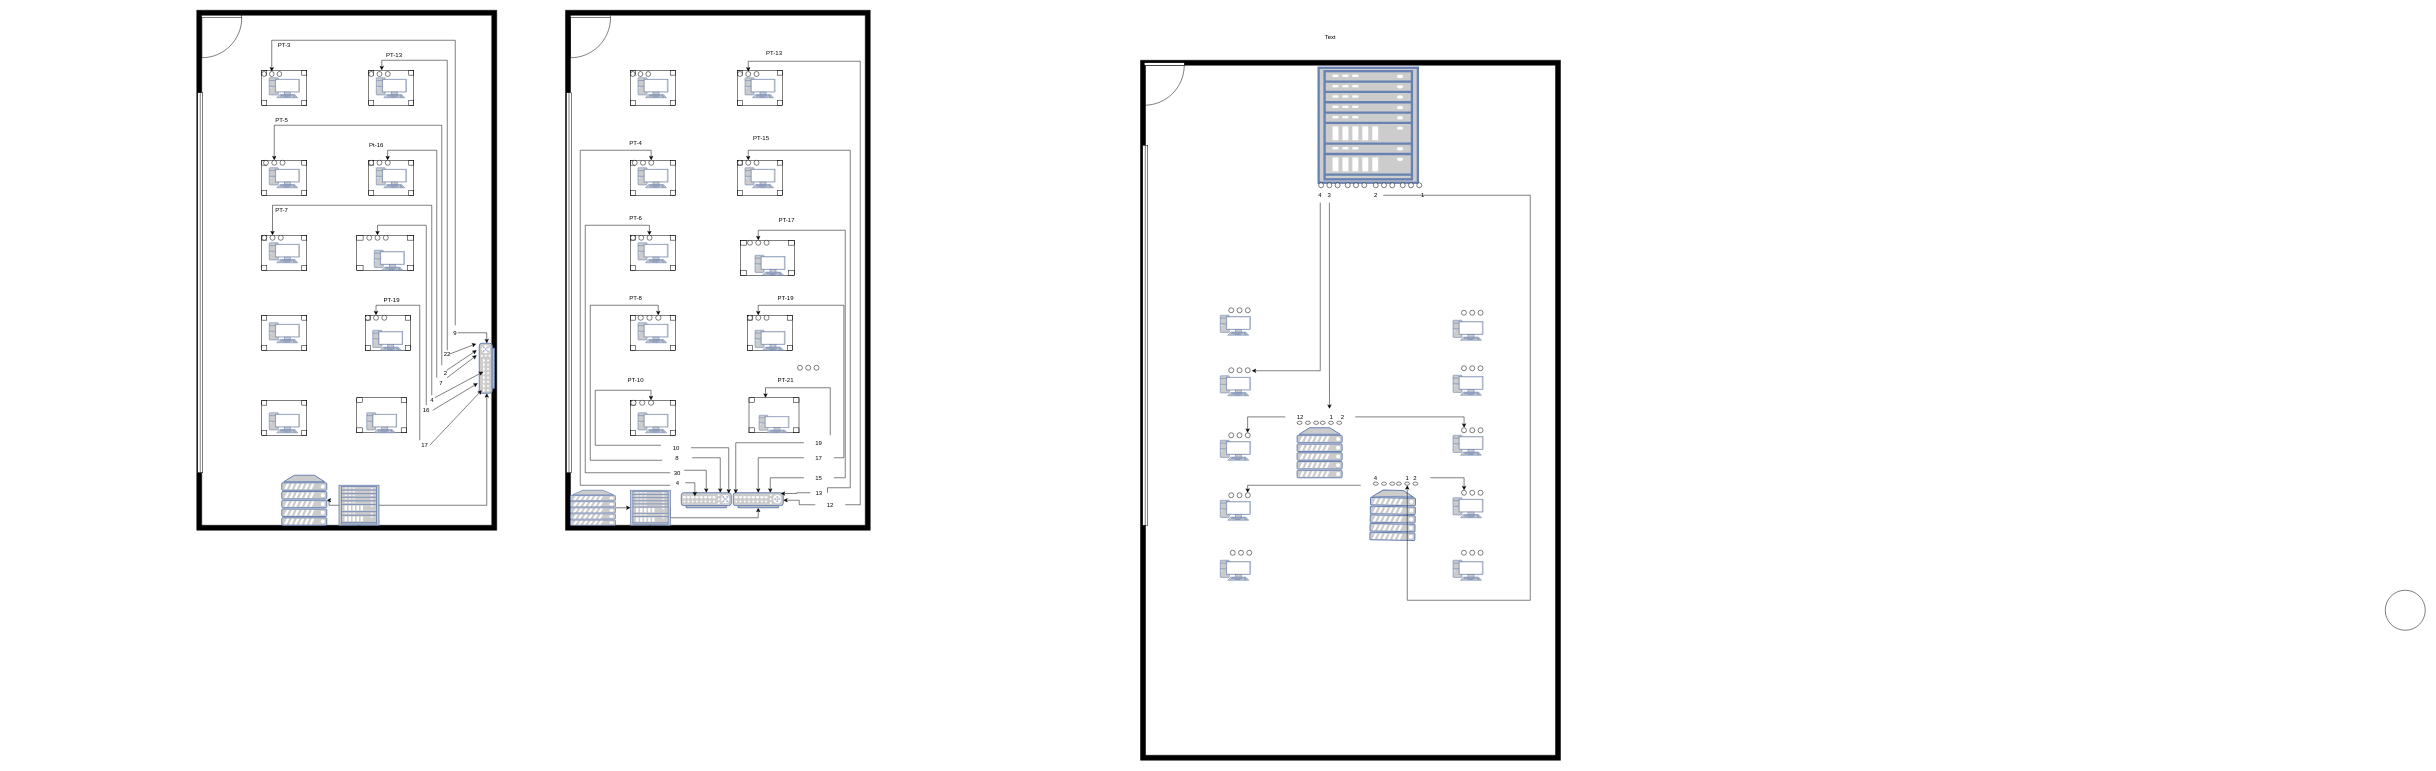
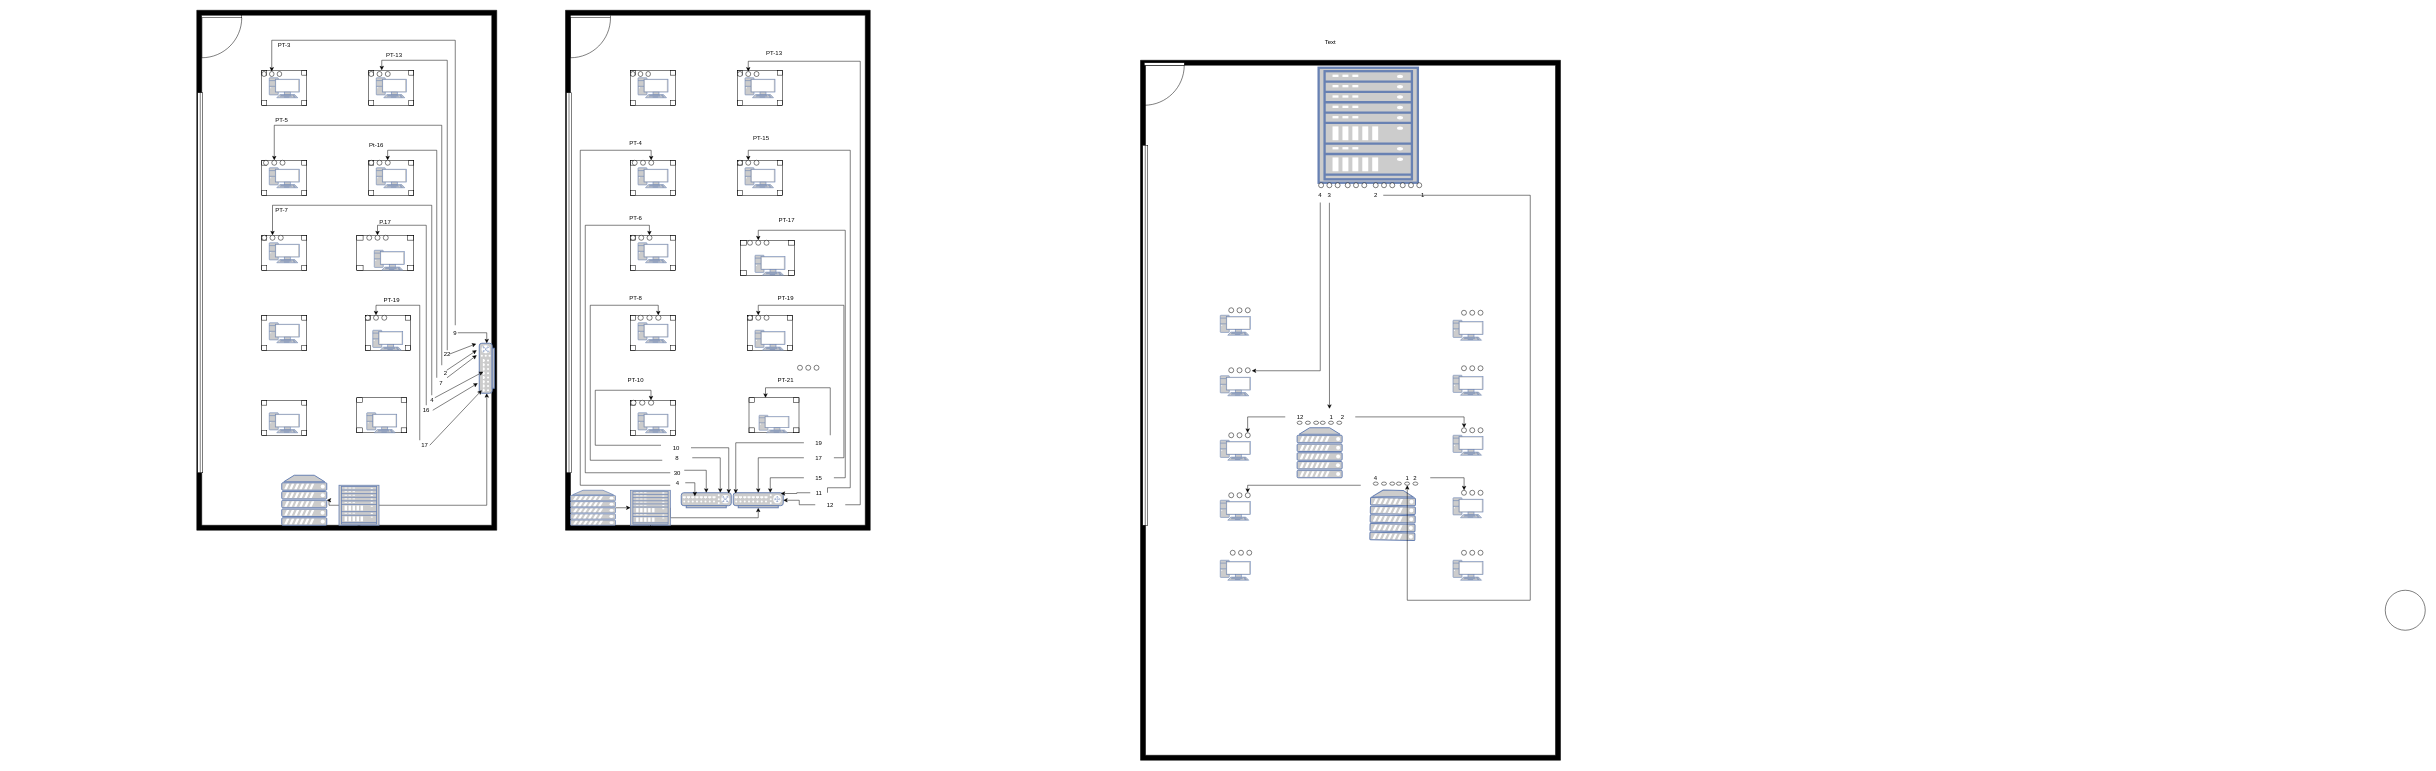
(1330, 37) -> (1330, 42)
none -> (385, 222)
(819, 493) -> (819, 493)
